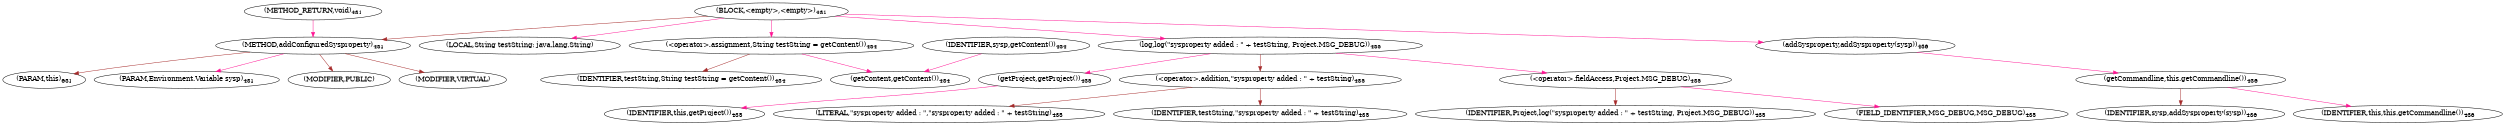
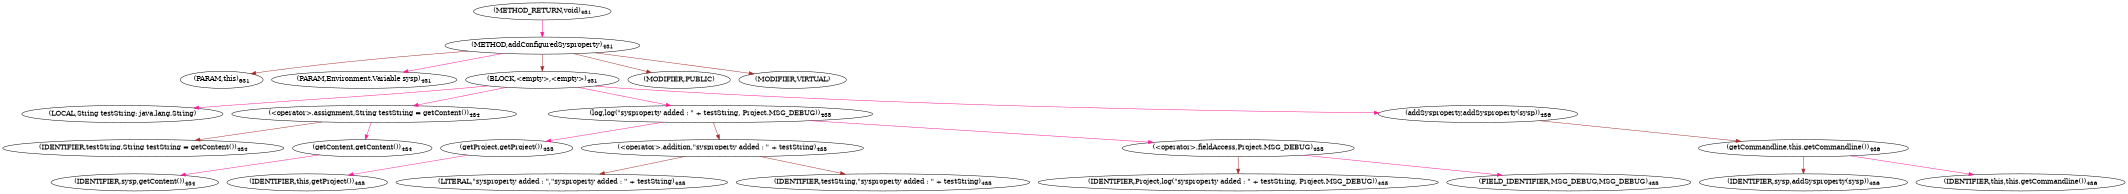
(547, 27) -> (542, 60)
(955, 62) -> (252, 165)
(2015, 62) -> (1638, 131)
